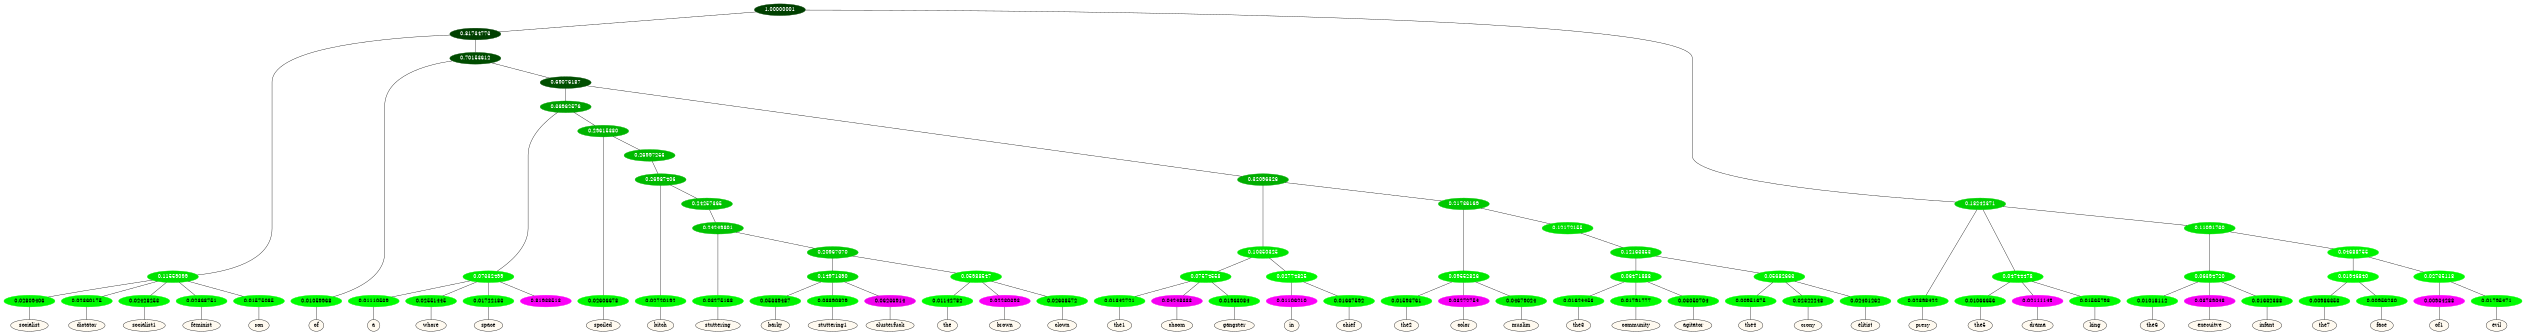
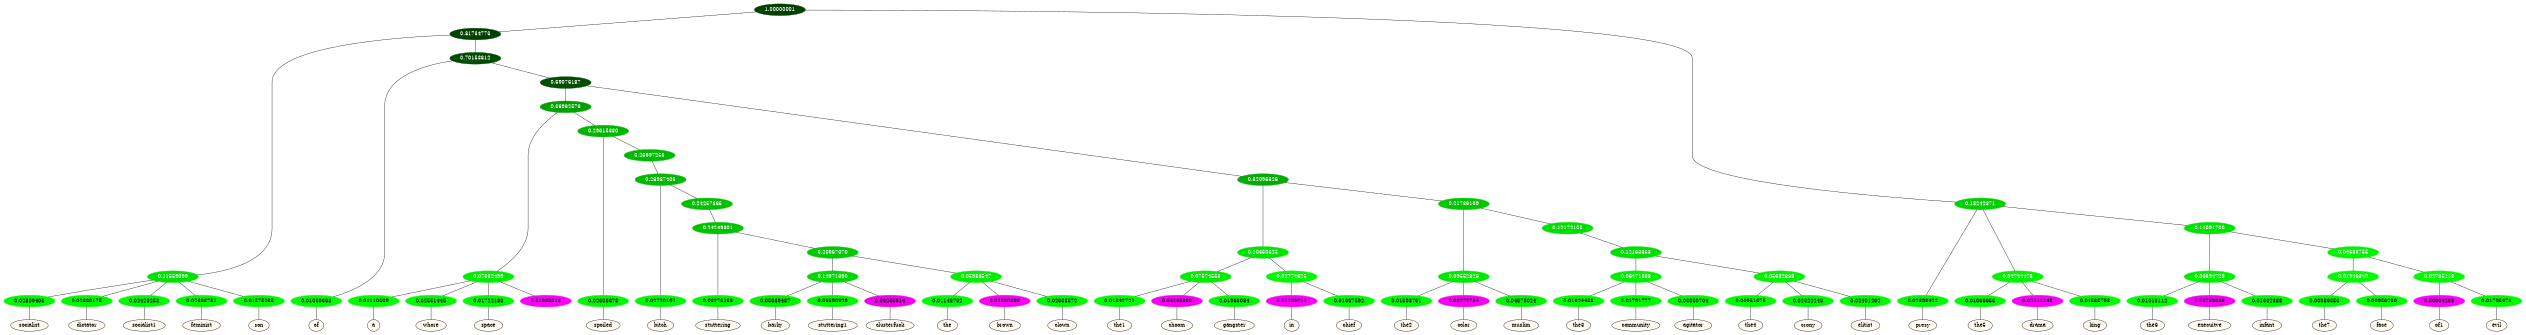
(316, 301) -> (316, 301)
(947, 301) -> (947, 301)
